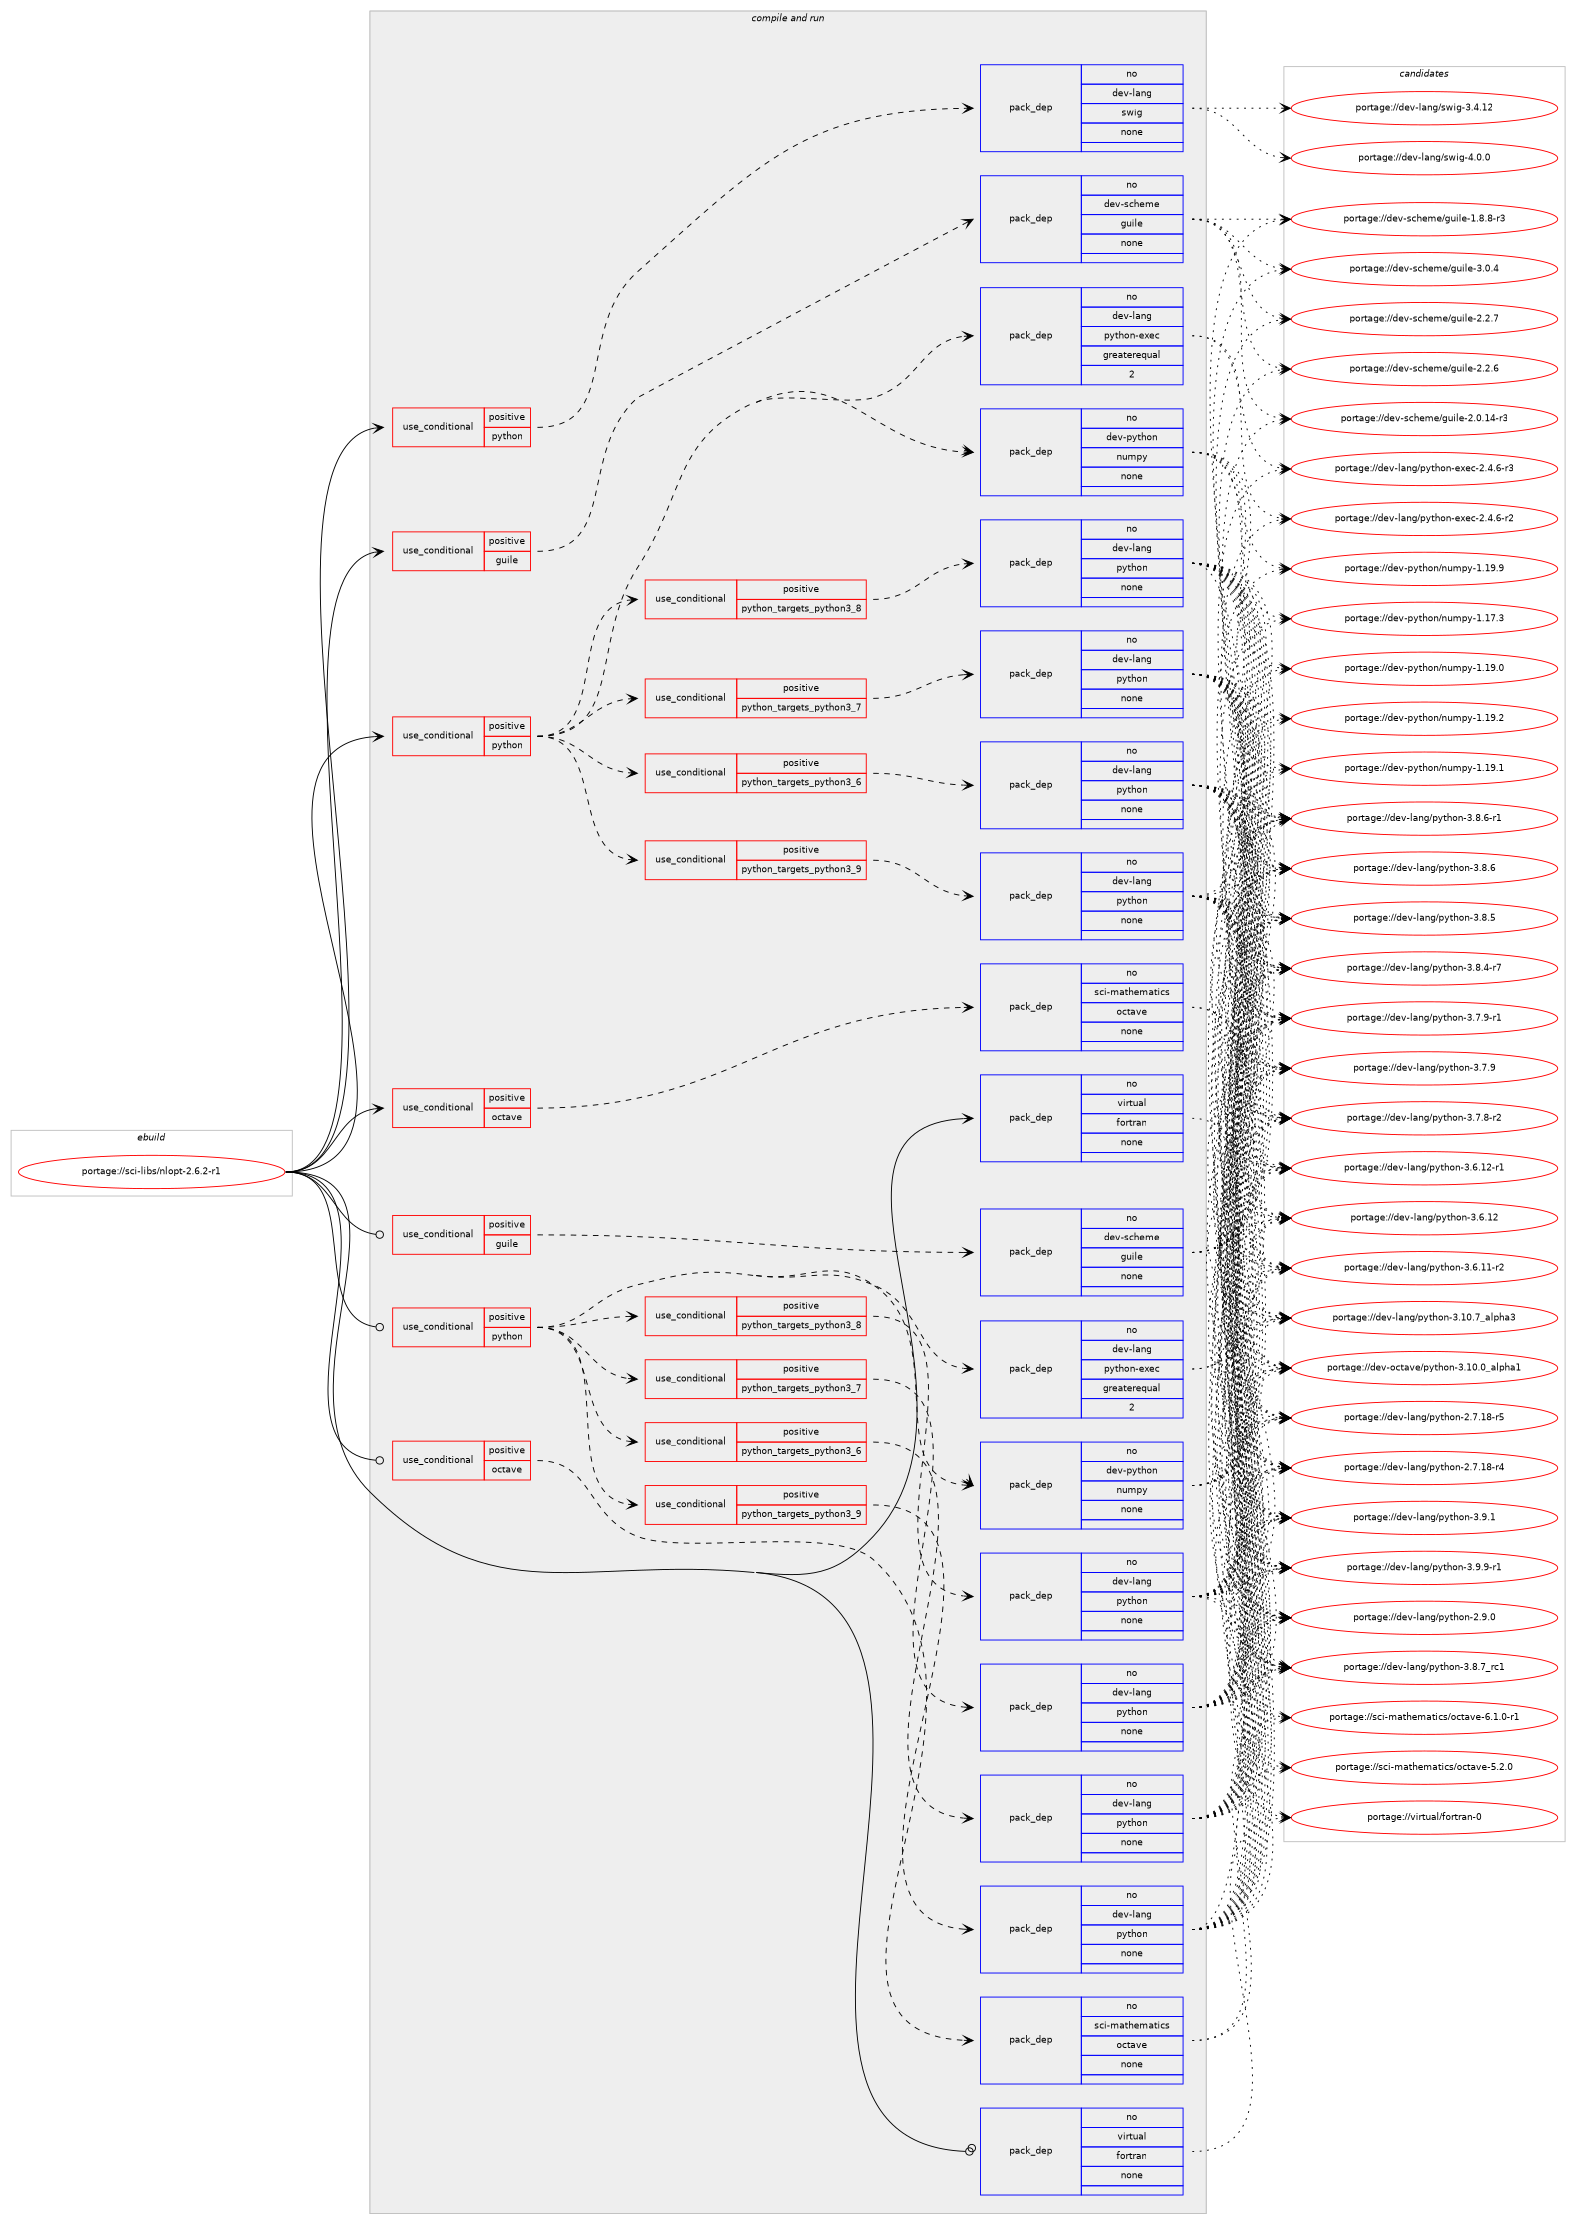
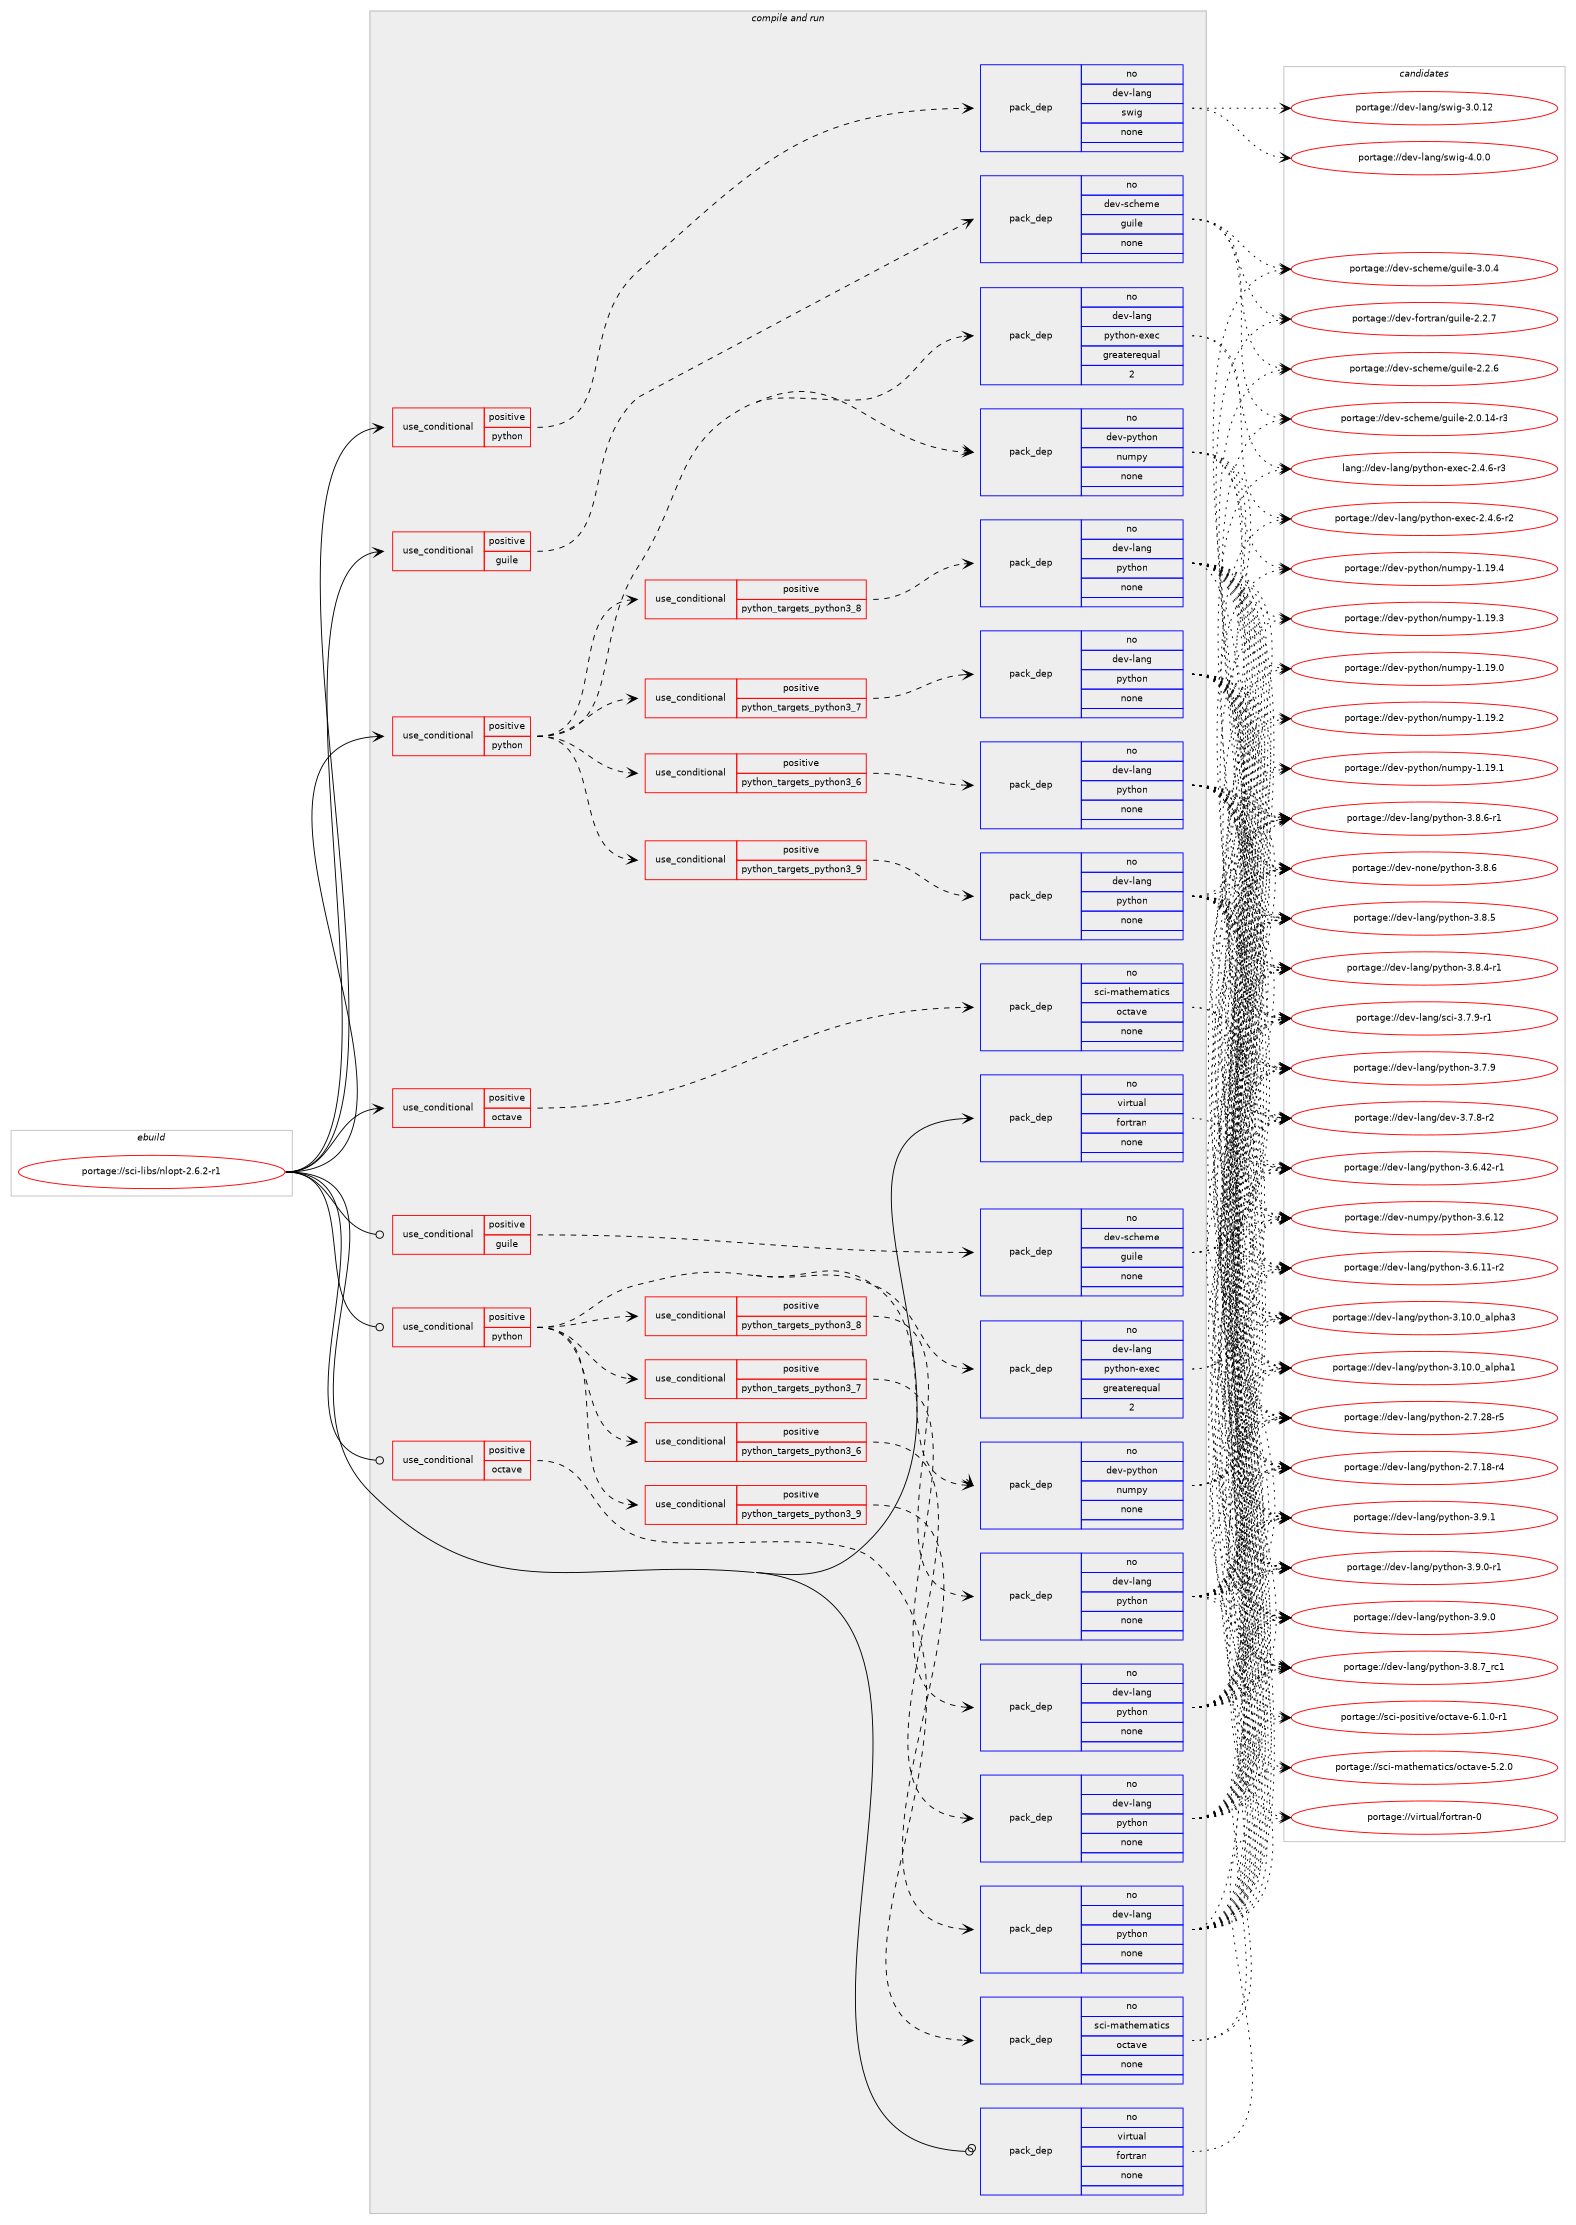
(1424, 108) -> (1424, 108)
(1424, 219) -> none
(1424, 319) -> (1424, 319)
(1424, 469) -> (1424, 469)
(1424, 569) -> (1424, 569)
(1424, 619) -> (1424, 619)
(1424, 869) -> (1424, 869)
(1424, 968) -> (1424, 968)
(1424, 1018) -> (1424, 1018)
(1424, 1118) -> (1424, 1118)
(1424, 1168) -> (1424, 1168)
(1424, 1218) -> (1424, 1218)
(1424, 1318) -> (1424, 1318)
(1424, 1368) -> (1424, 1368)
(1424, 1418) -> (1424, 1418)
(1424, 1568) -> (1424, 1568)
(1424, 1618) -> (1424, 1618)
(1424, 1718) -> (1424, 1718)
